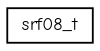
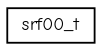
(50, 25) -> (51, 25)
